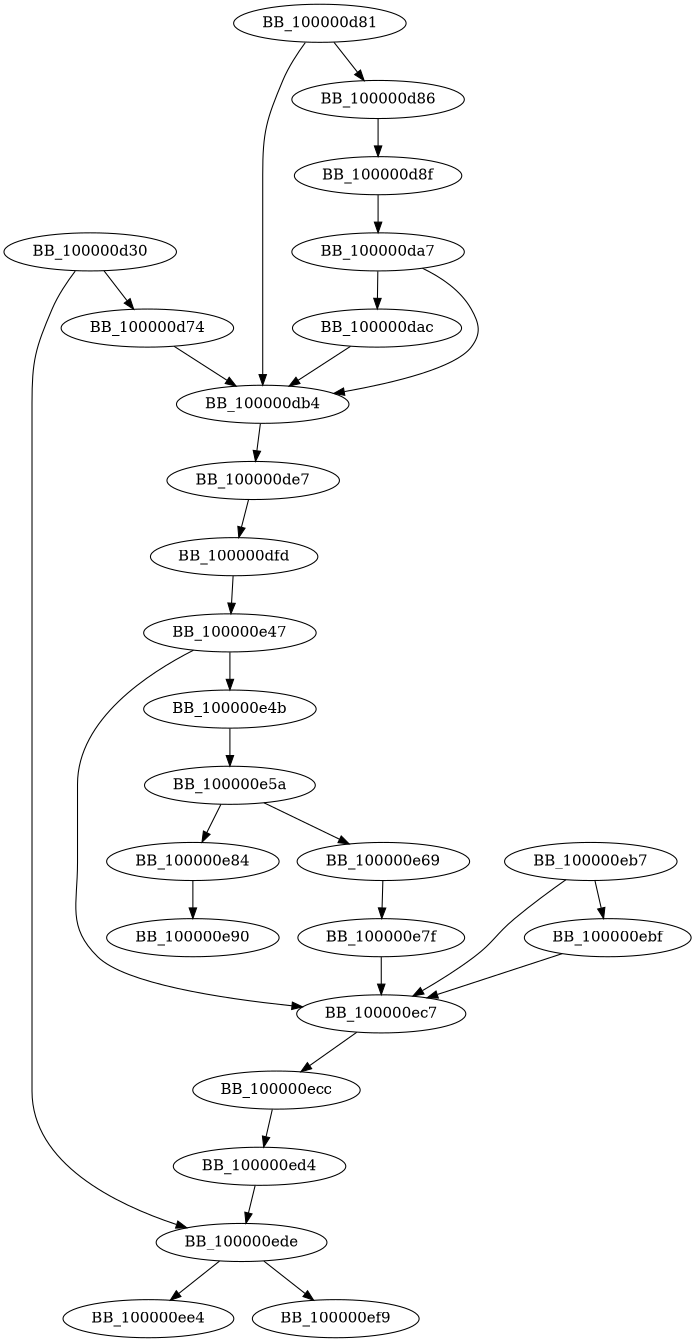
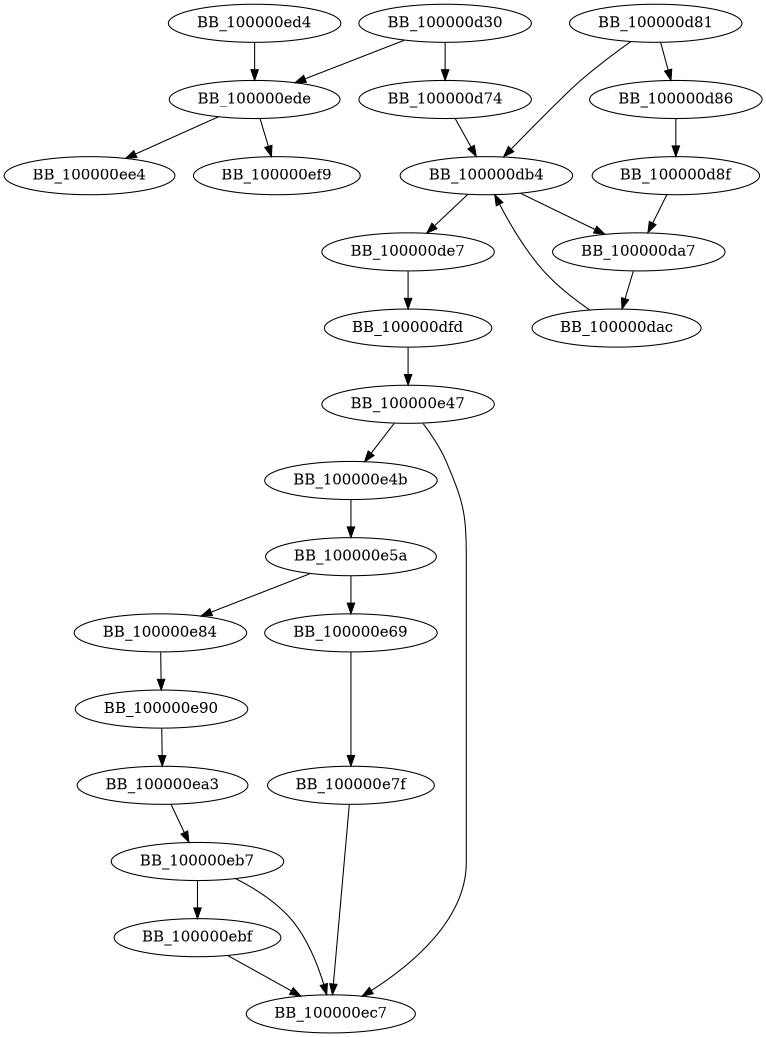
(459, 357) -> (558, 211)
none -> (163, 785)
(276, 1090) -> none
